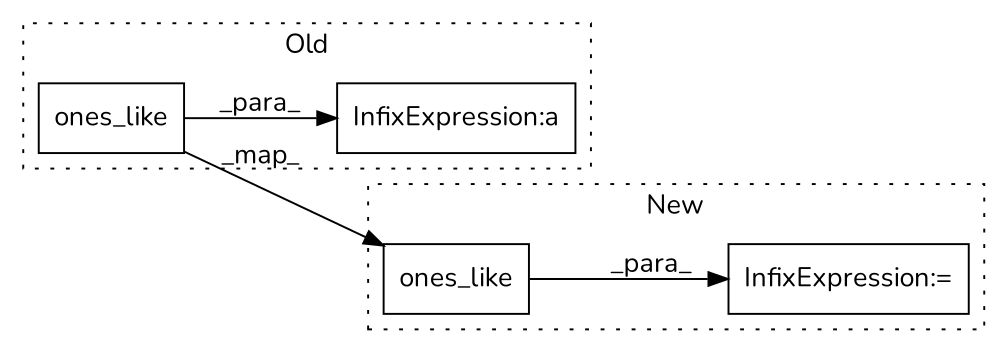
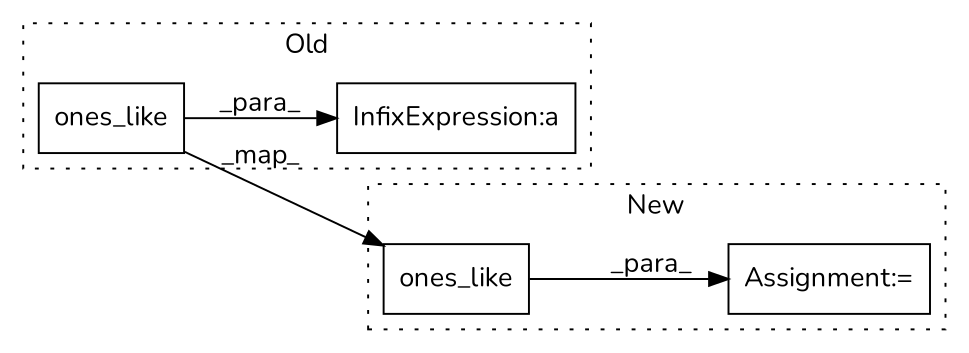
(849, 279) -> (829, 279)
